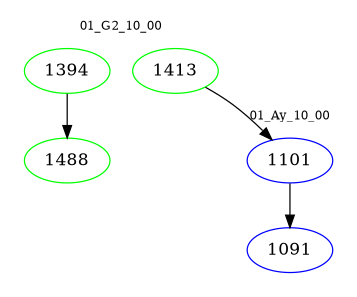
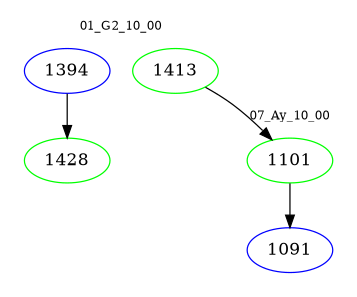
(67, 71) -> (67, 71)
(290, 116) -> (290, 116)
(67, 161) -> (67, 161)
(290, 161) -> (290, 161)
